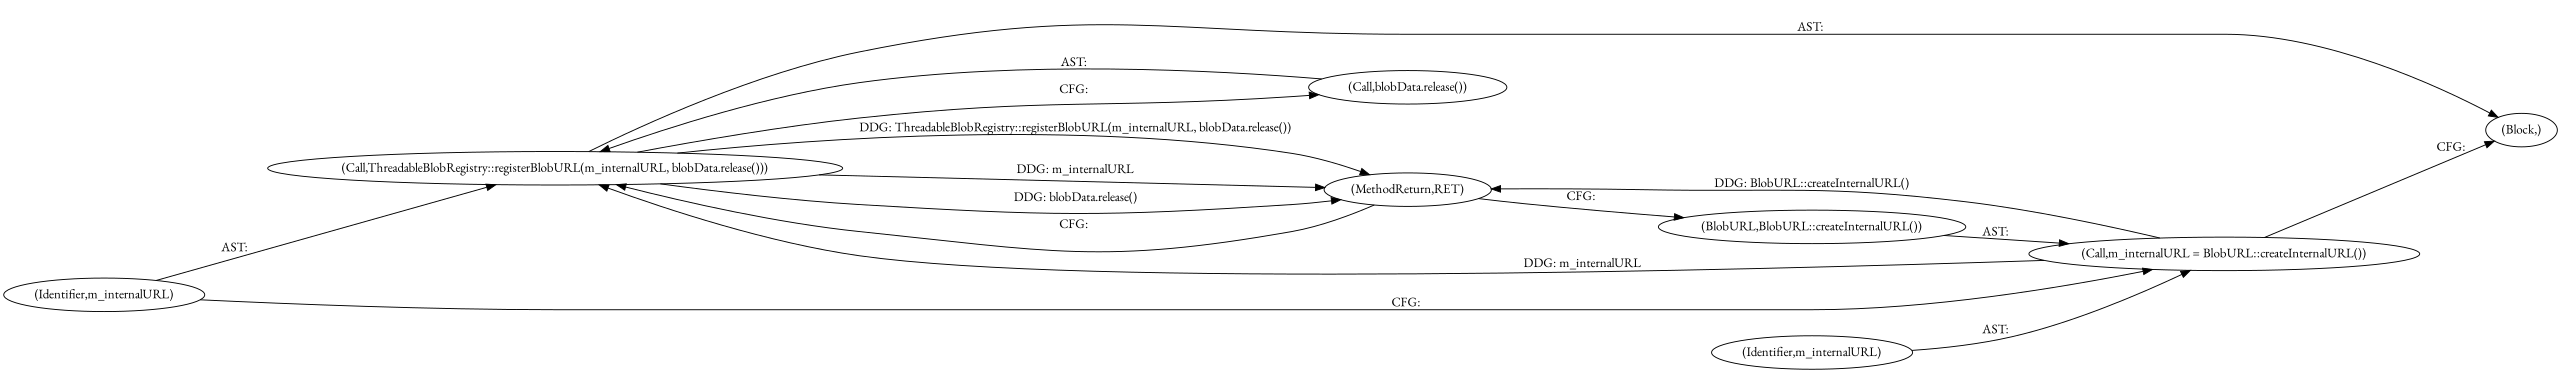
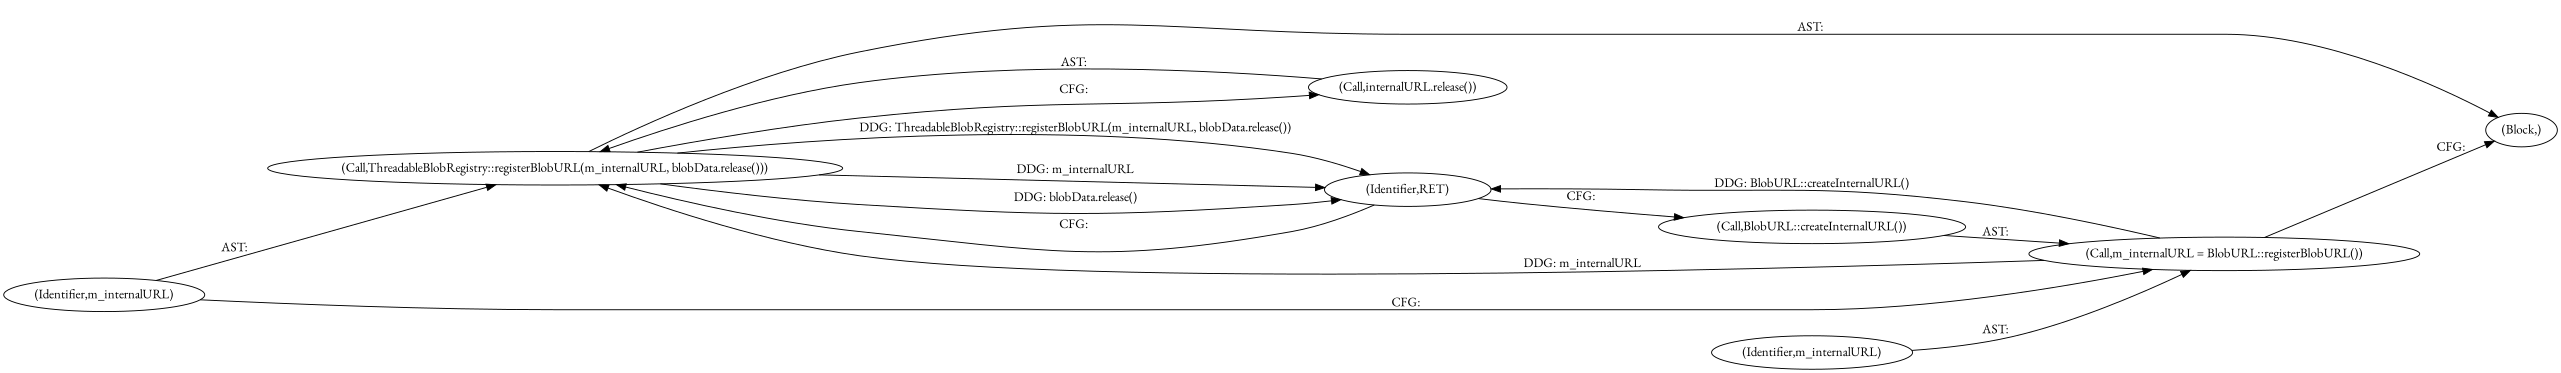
(1408, 87) -> (1408, 87)
(1408, 190) -> (1408, 190)
(1812, 227) -> (1812, 227)
(2224, 254) -> (2224, 254)
